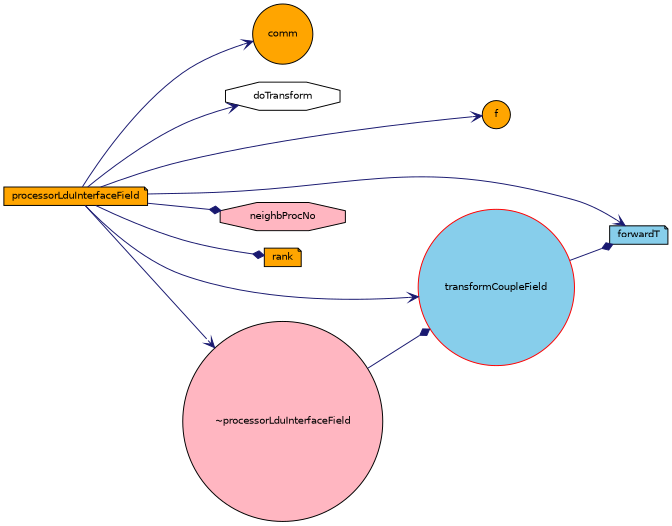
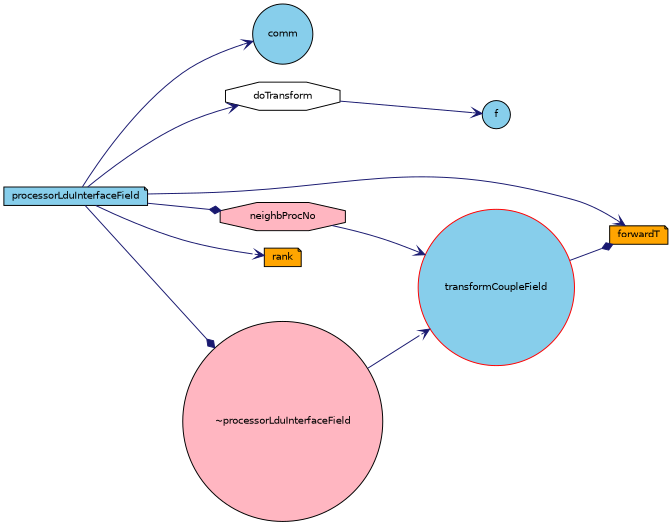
(283, 34) -> (283, 34)
(496, 115) -> (496, 115)
(284, 141) -> (406, 107)
(76, 196) -> (76, 196)
(639, 235) -> (639, 235)
(172, 237) -> (172, 237)
(146, 272) -> (146, 272)
(235, 289) -> (374, 236)
(394, 352) -> (394, 352)
